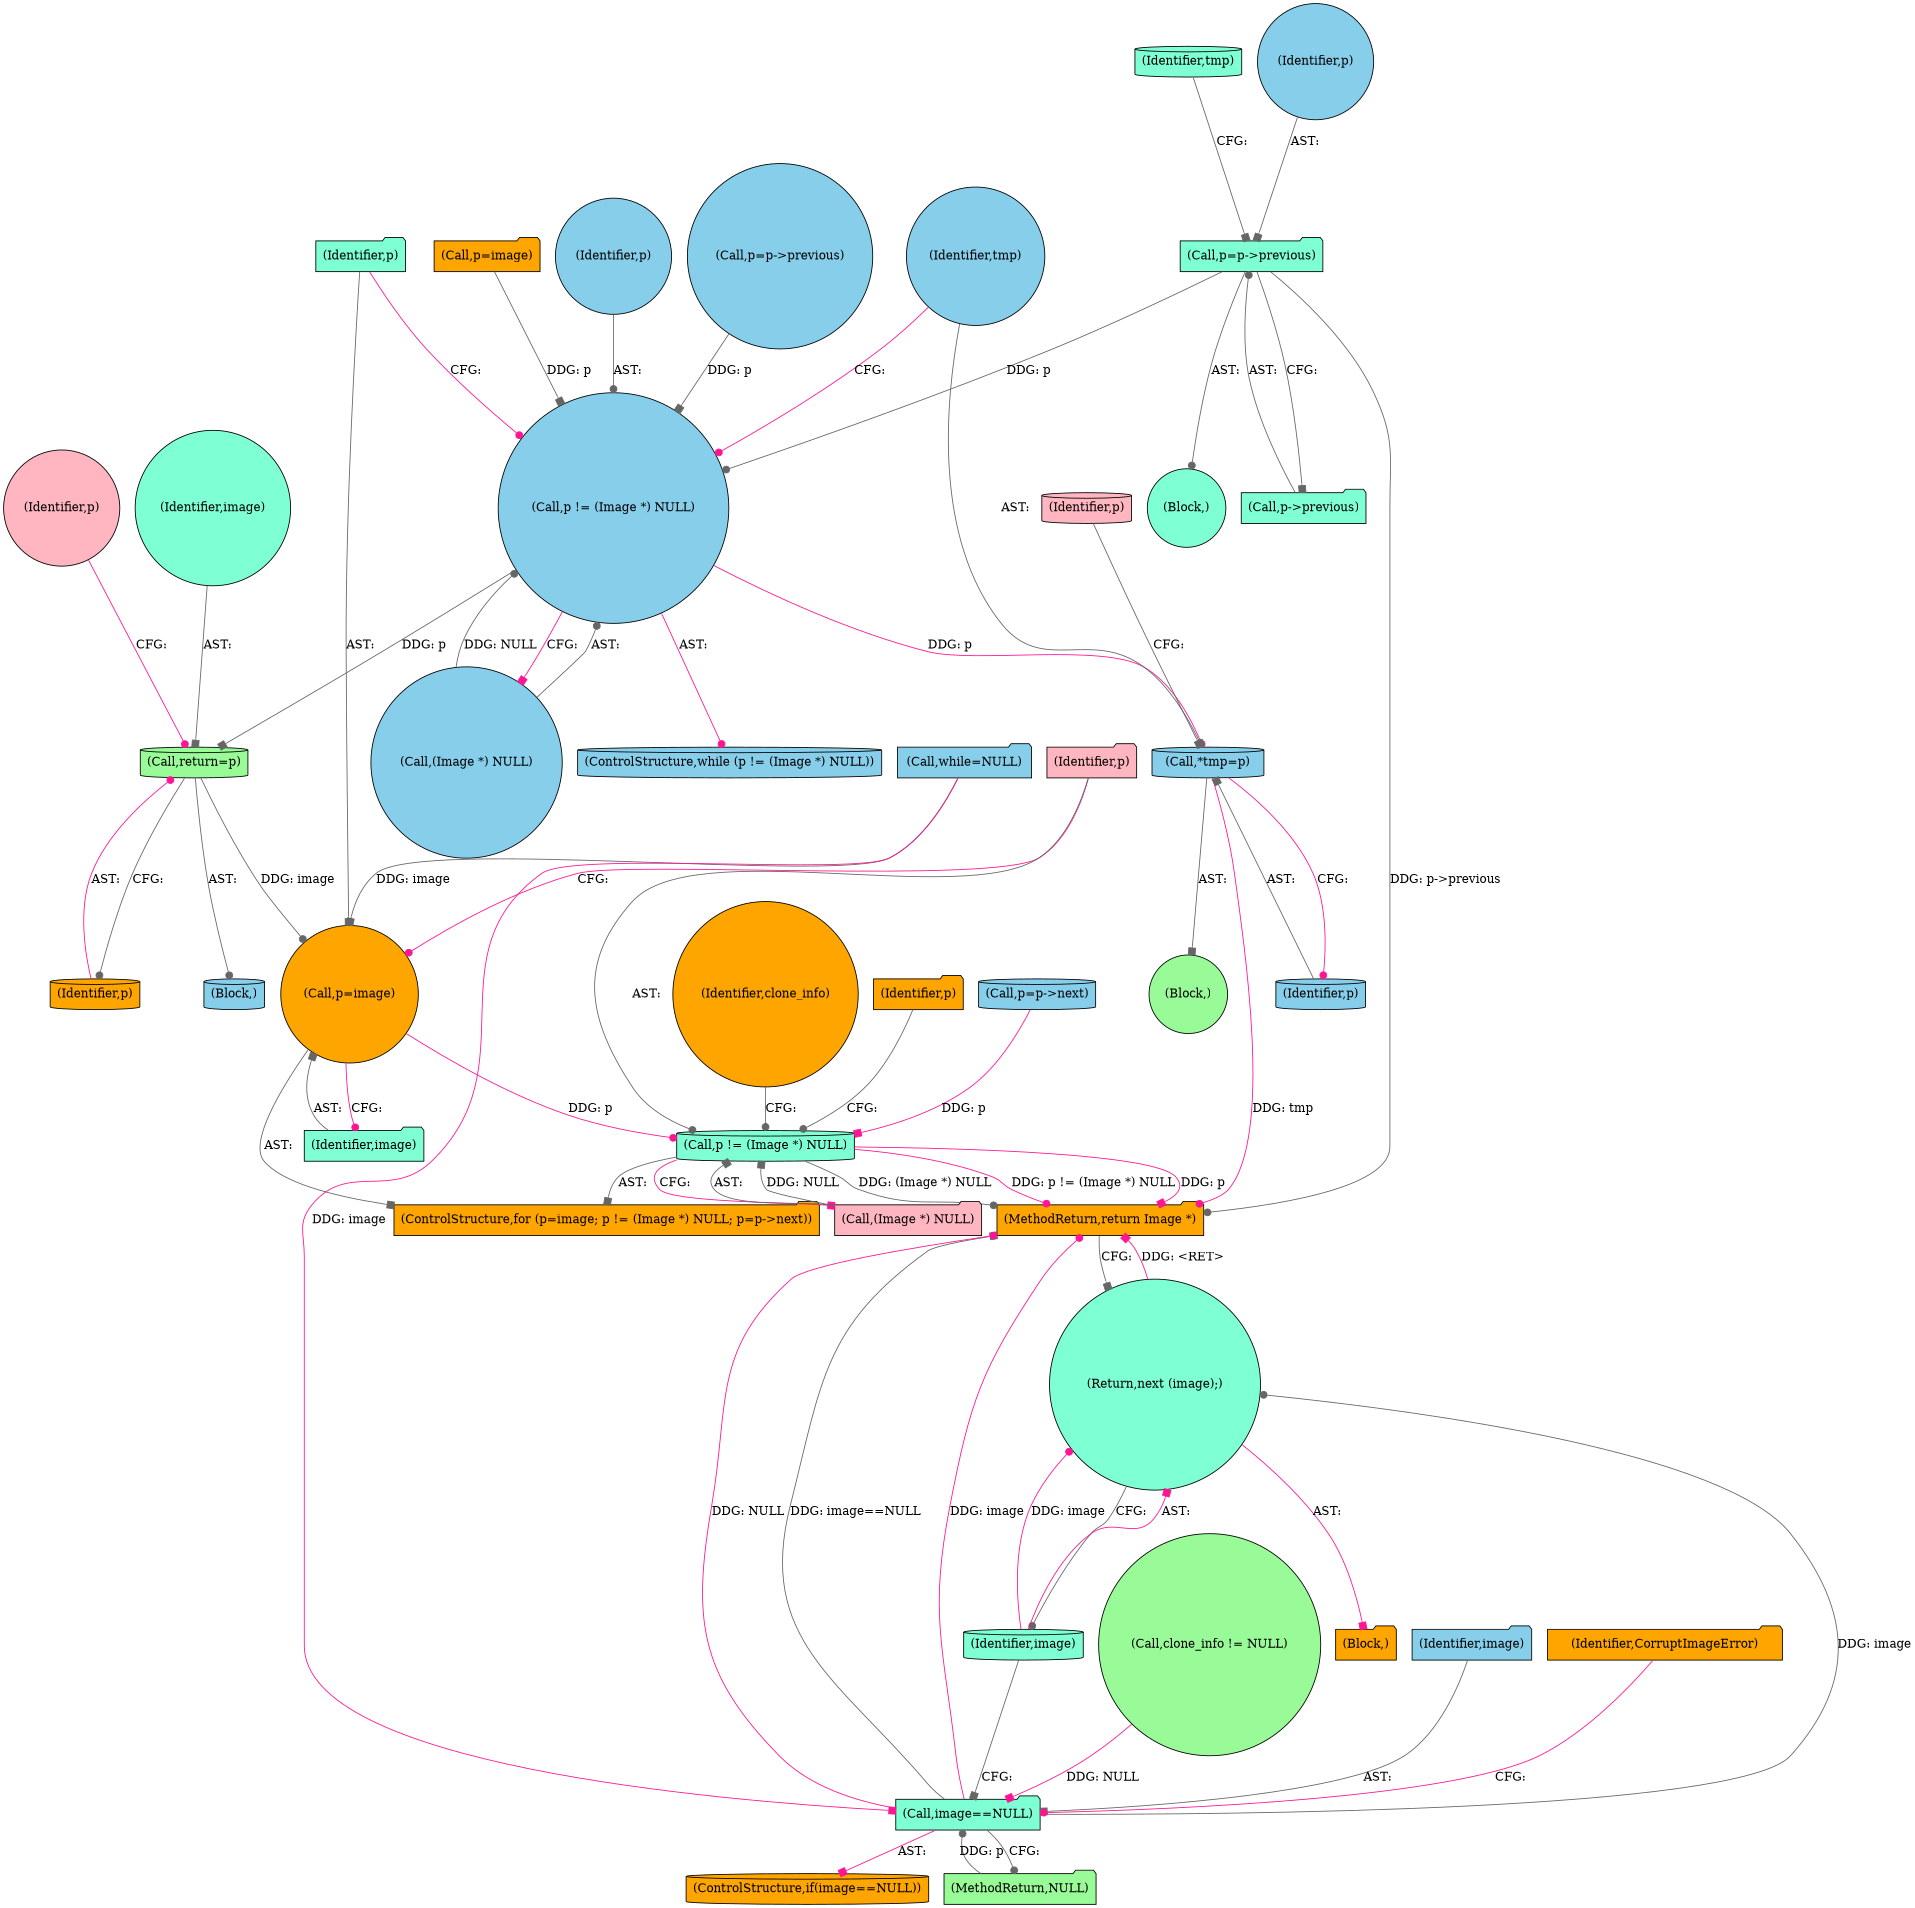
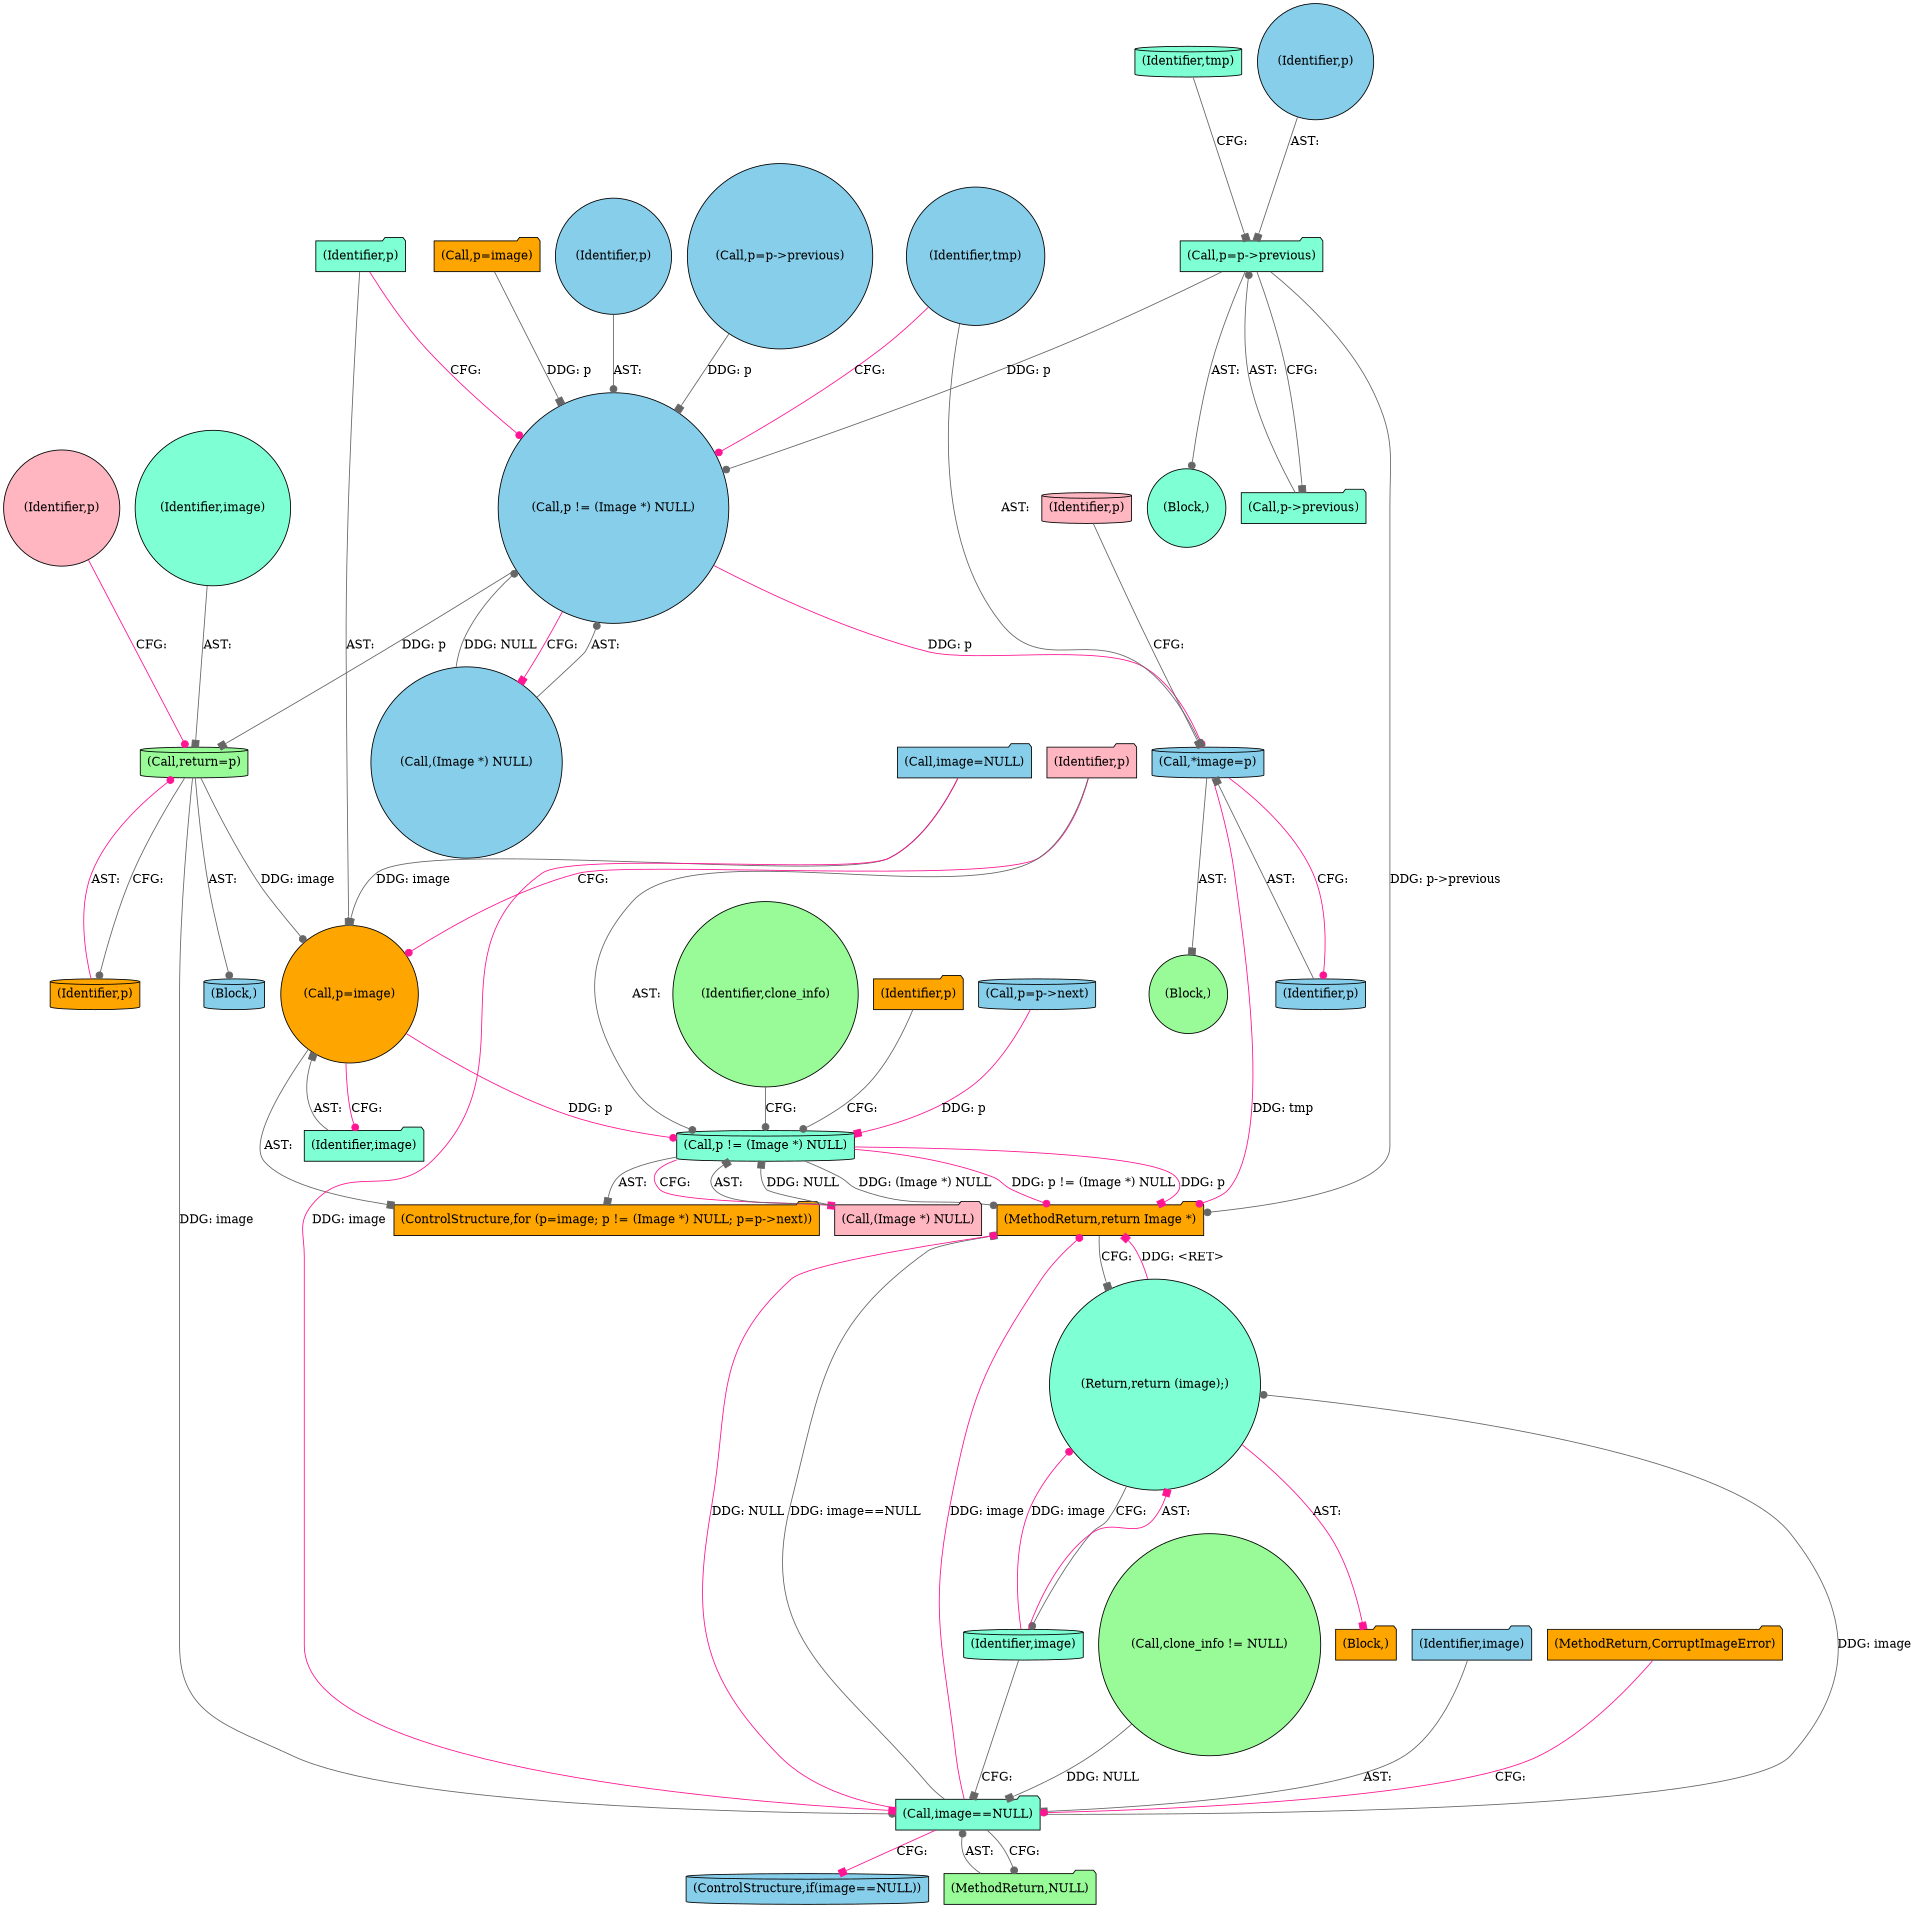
(730, 763) -> none
(965, 763) -> (965, 763)
(1208, 763) -> (1208, 763)
(766, 994) -> (766, 994)
(1155, 1385) -> (1155, 1385)
none -> (180, 1597)
(1665, 1645) -> (1665, 1645)
(1076, 1765) -> (1076, 1765)
(914, 1852) -> (914, 1852)
(982, 1852) -> (982, 1852)
(807, 1889) -> (807, 1889)
